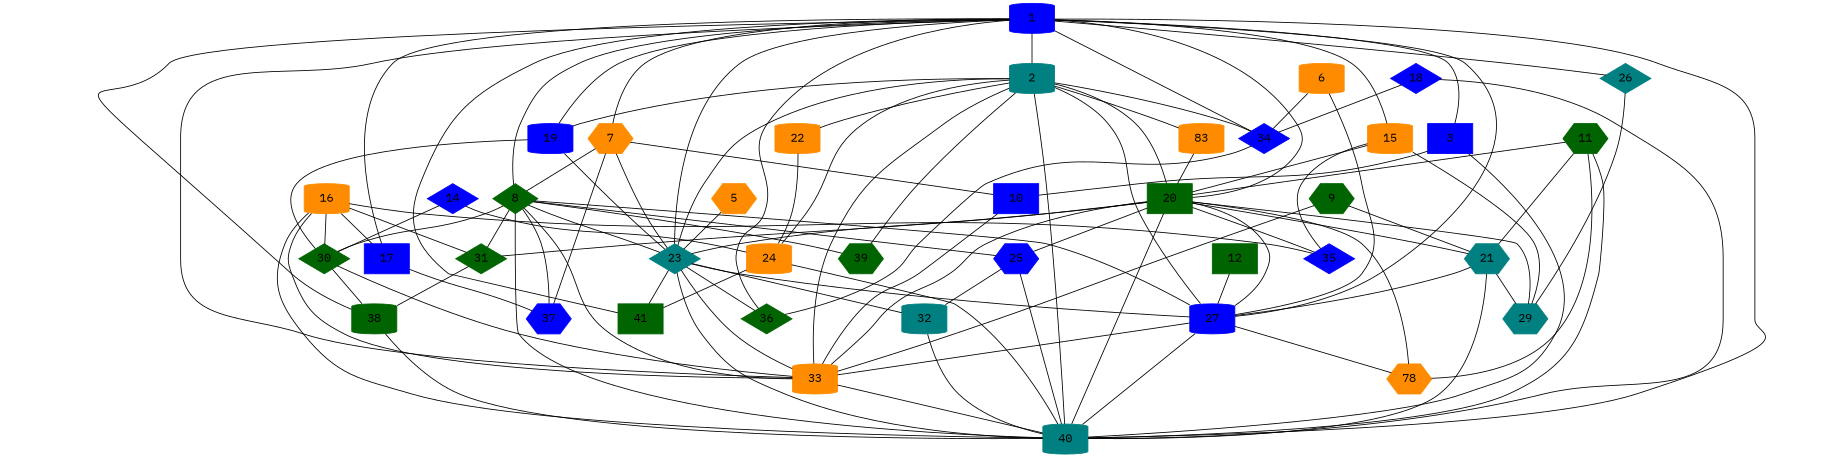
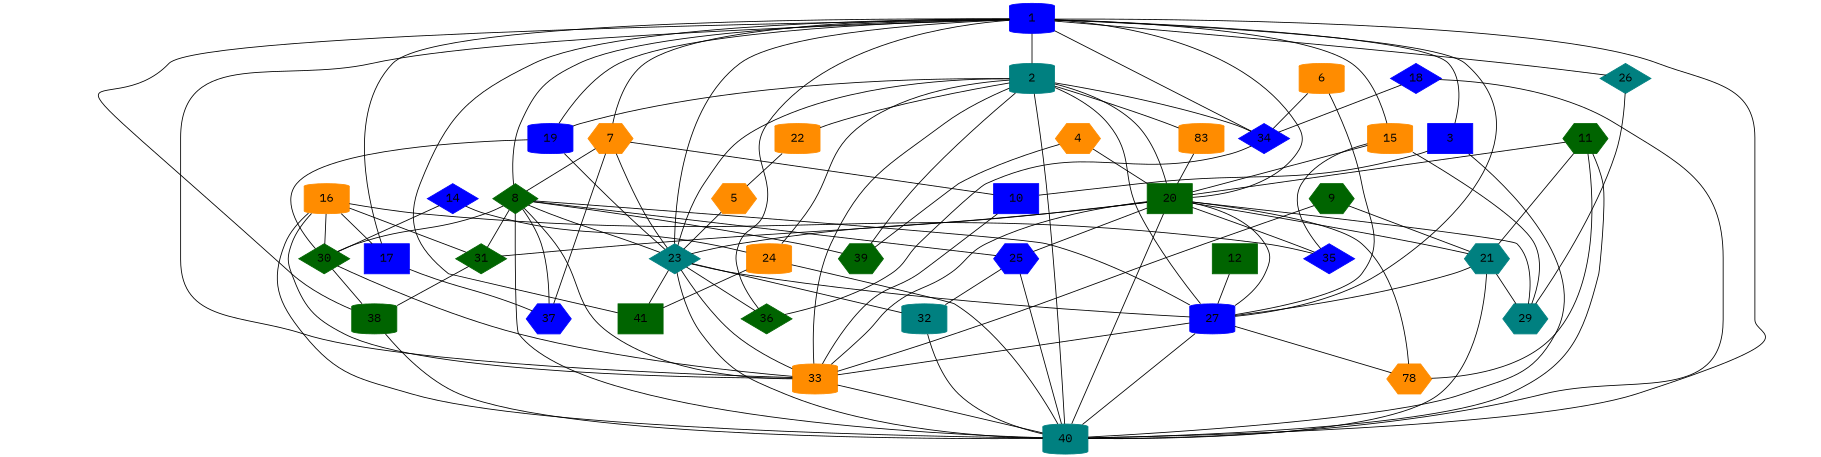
none -> (1078, 139)
(795, 200) -> (759, 175)
